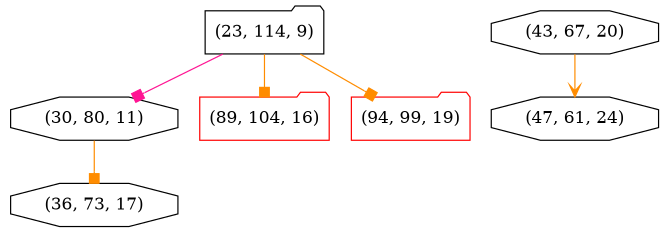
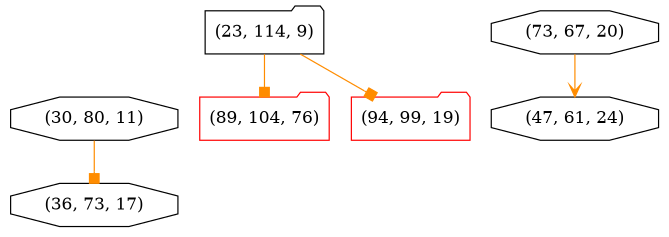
(575, 32) -> (575, 32)
(184, 73) -> none
(264, 119) -> (264, 119)
